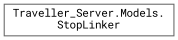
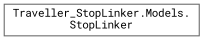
(89, 20) -> (102, 20)
